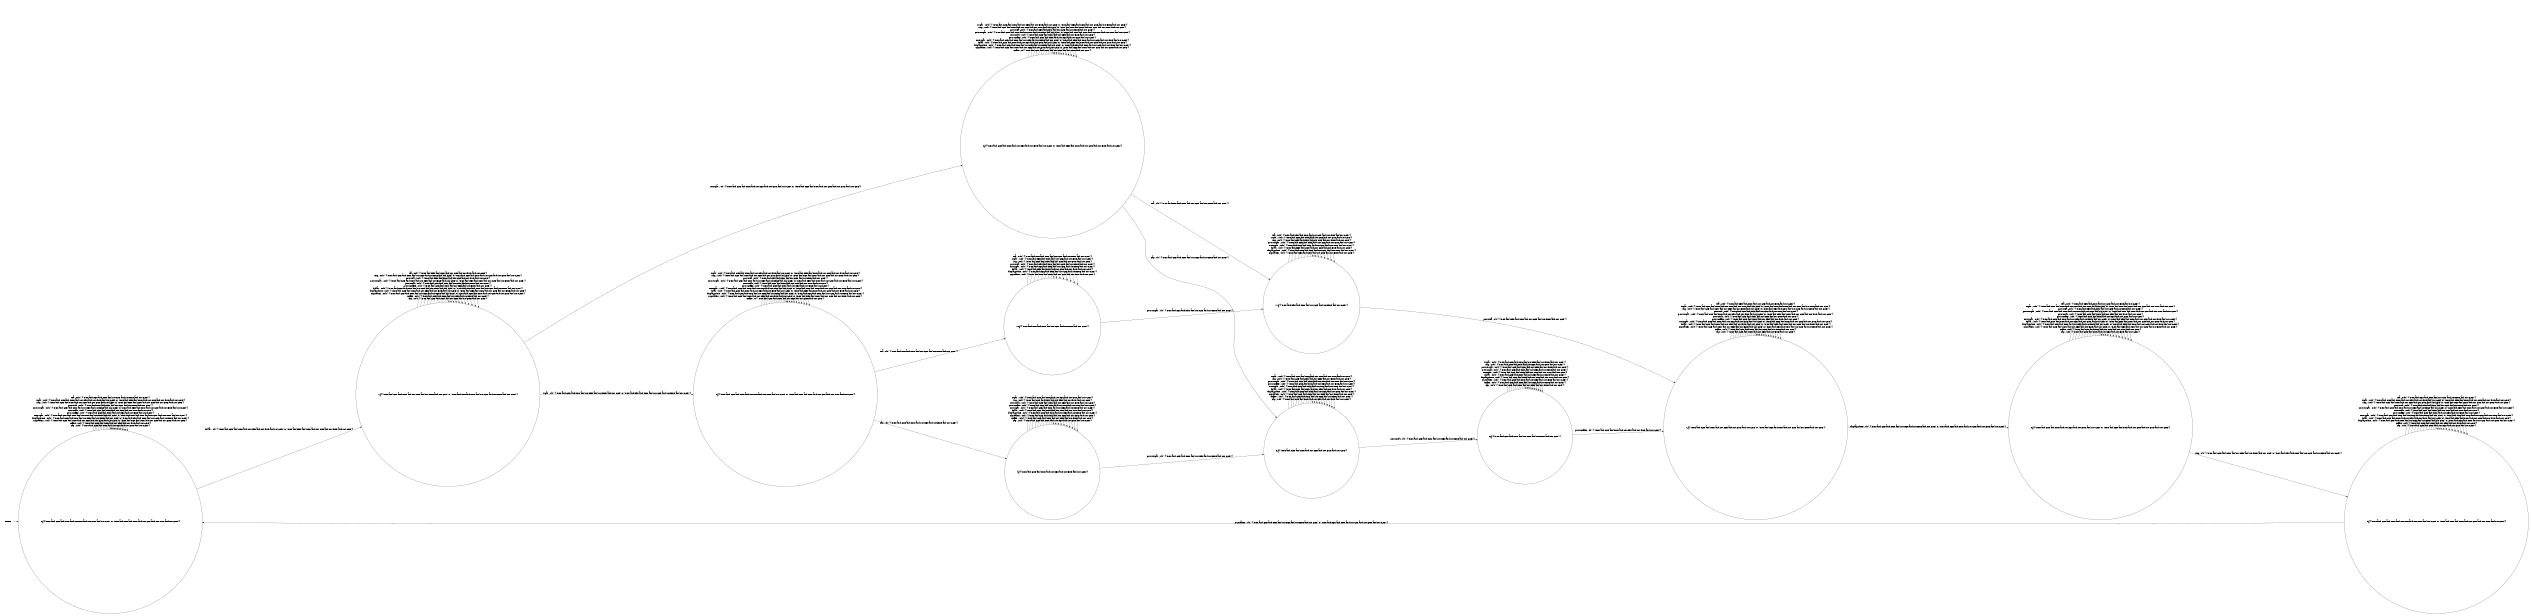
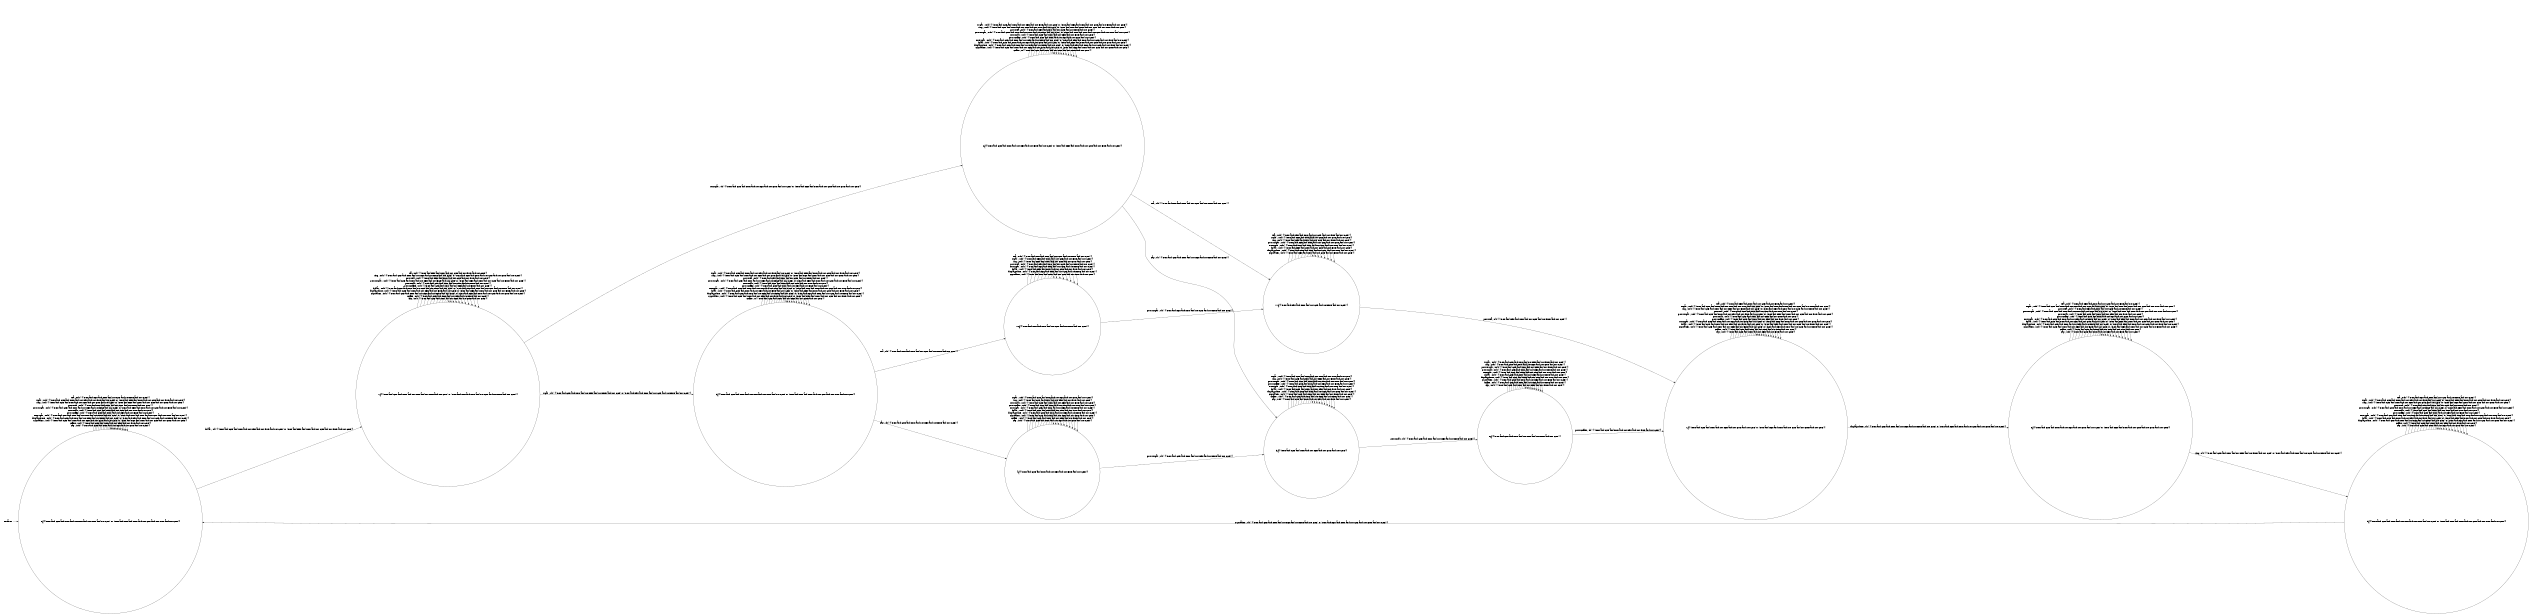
(8, 521) -> (8, 521)
